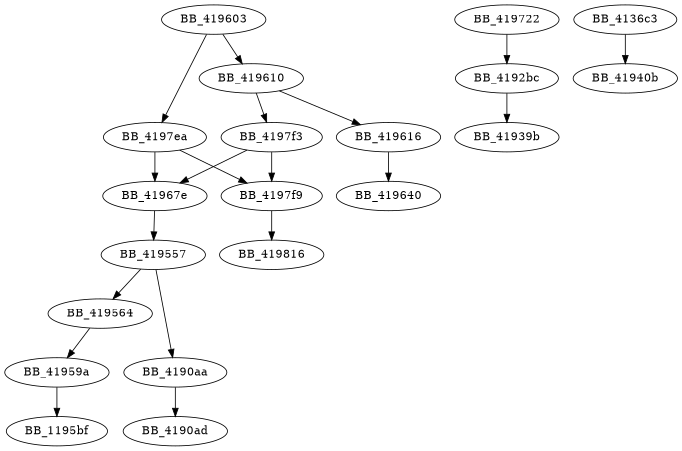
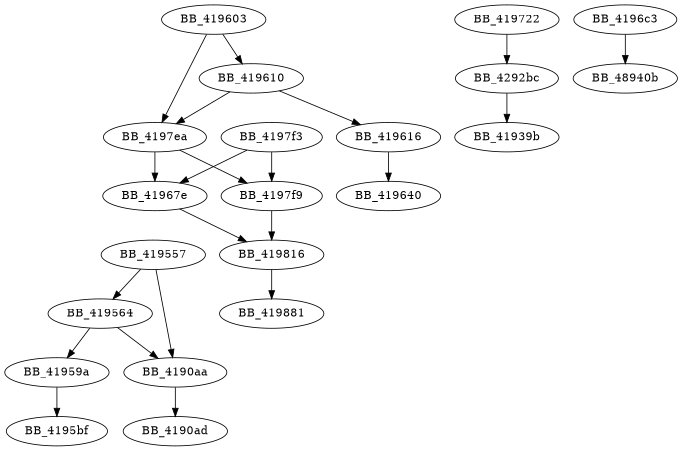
(625, 20) -> (625, 20)
(507, 78) -> (507, 78)
(625, 78) -> (625, 78)
(260, 104) -> (207, 106)
(154, 221) -> (209, 223)
none -> (272, 314)
none -> (135, 341)
(57, 431) -> (57, 431)
